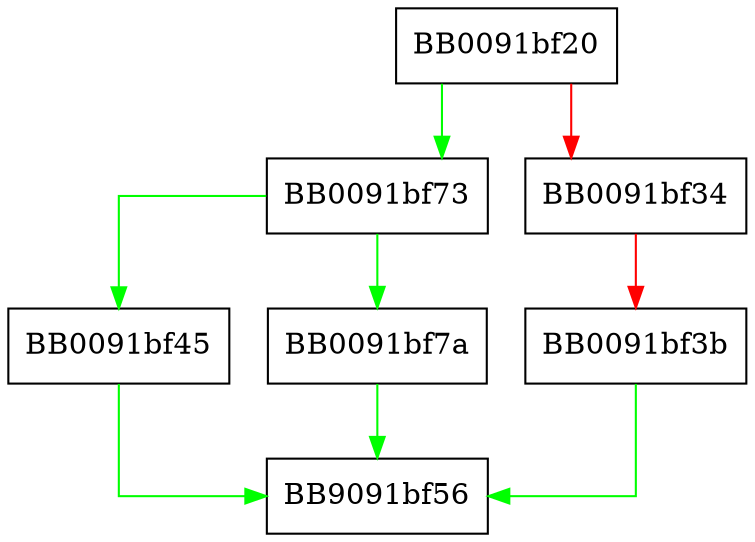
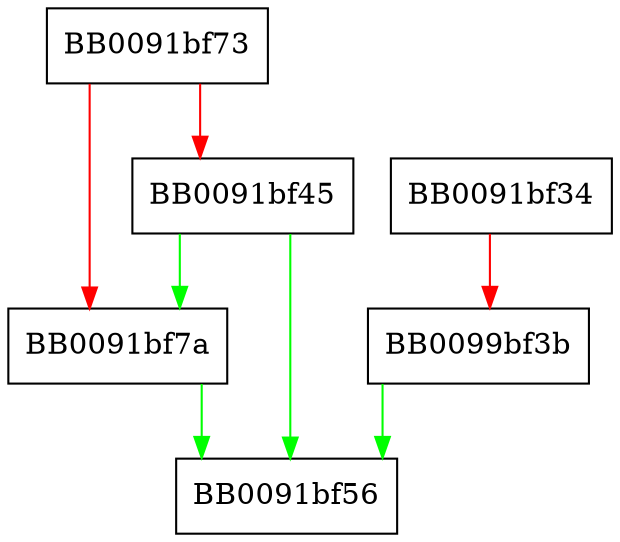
(507, 46) -> none
(147, 196) -> (200, 110)
none -> (180, 260)
(377, 260) -> (90, 186)
(636, 346) -> (478, 346)
(377, 496) -> (287, 496)
